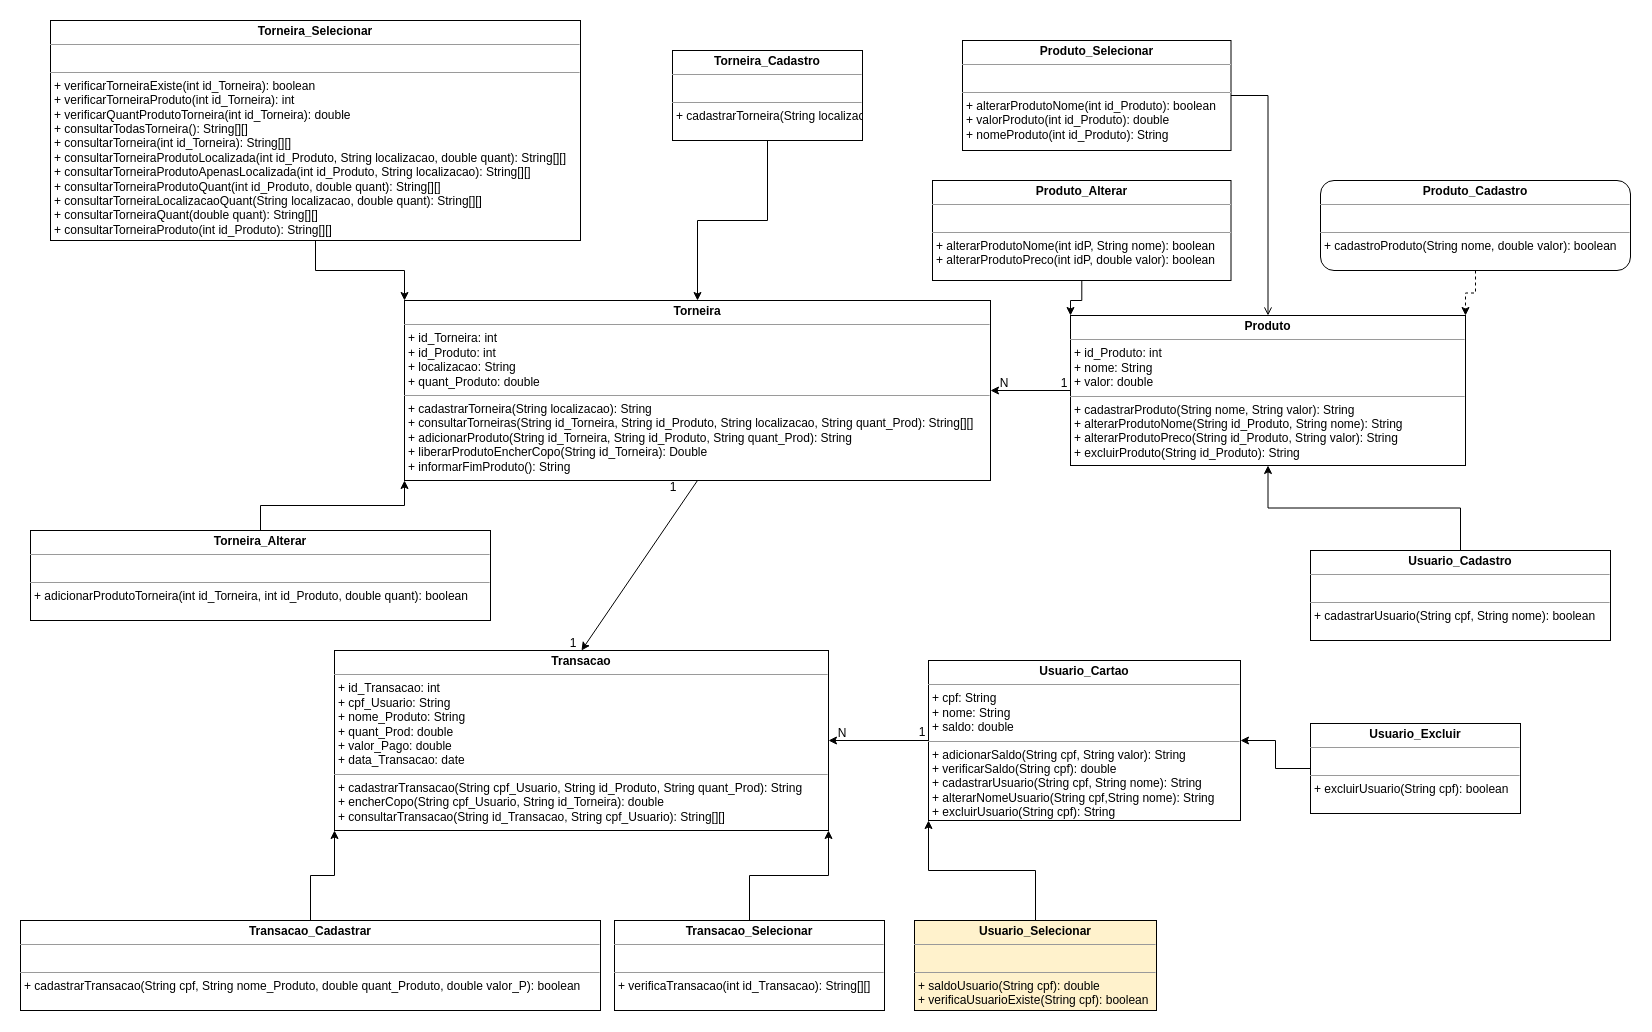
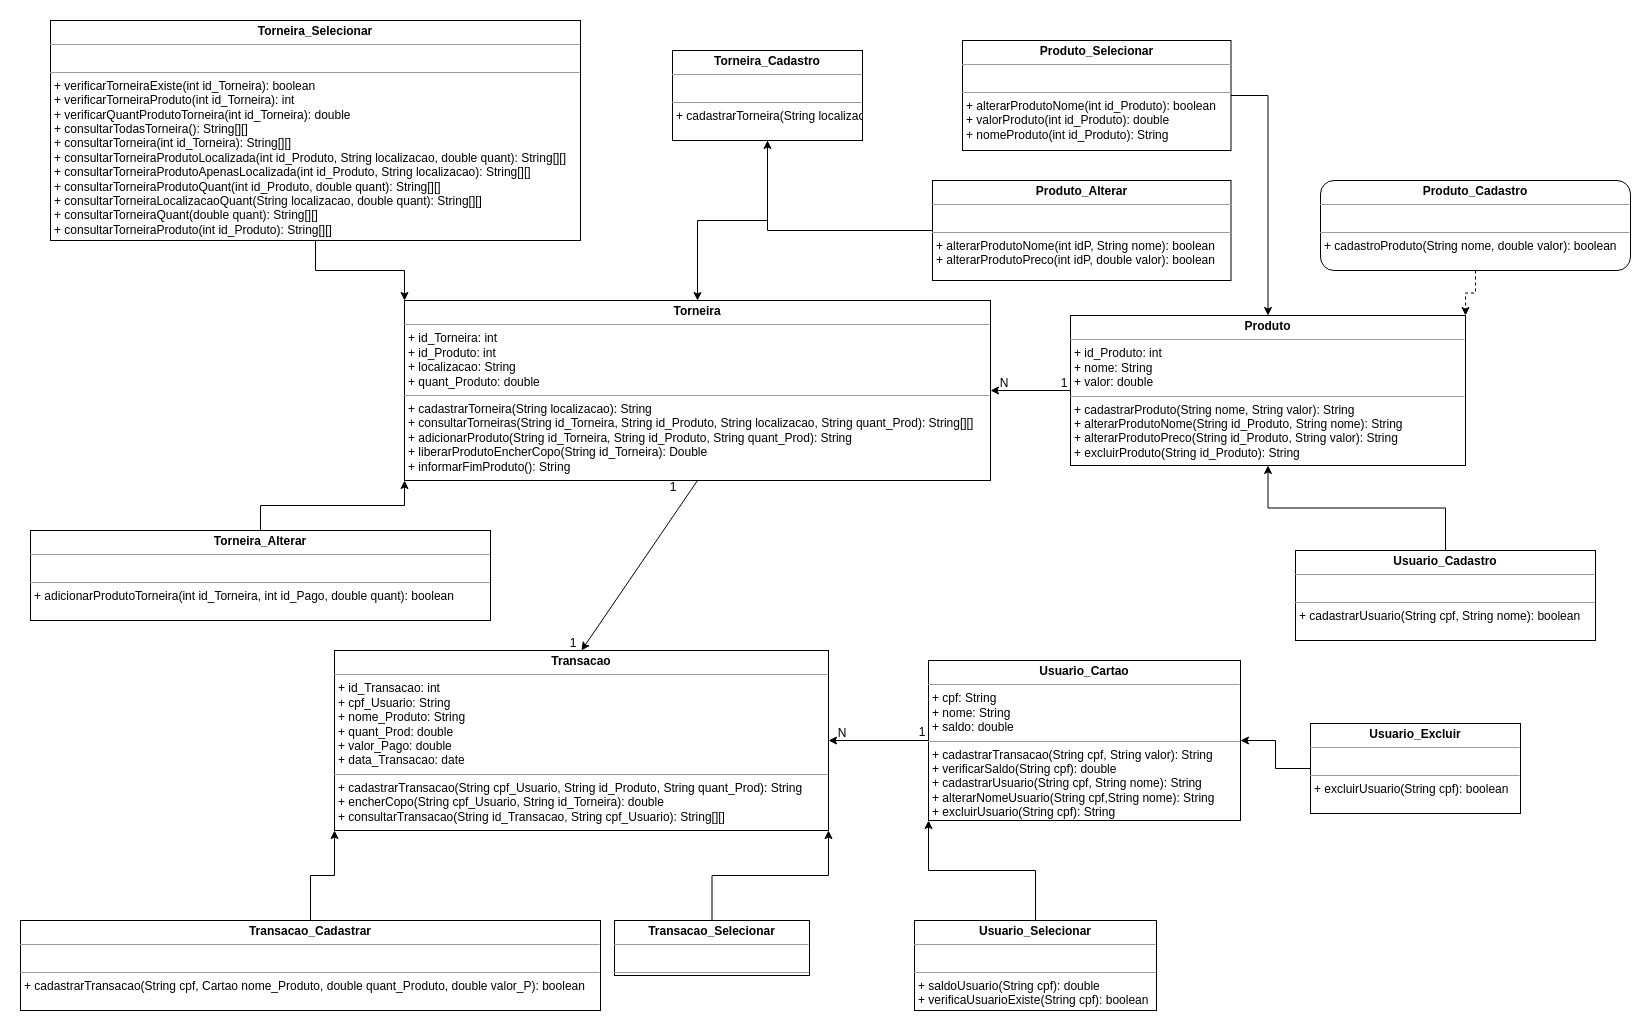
(1082, 300) -> (846, 231)
(1268, 308) -> (1268, 307)
(275, 545) -> (265, 545)
(1461, 596) -> (1446, 596)
(1086, 725) -> (1093, 725)
(327, 935) -> (328, 935)
(750, 966) -> (712, 948)
(1036, 966) -> (1036, 966)
